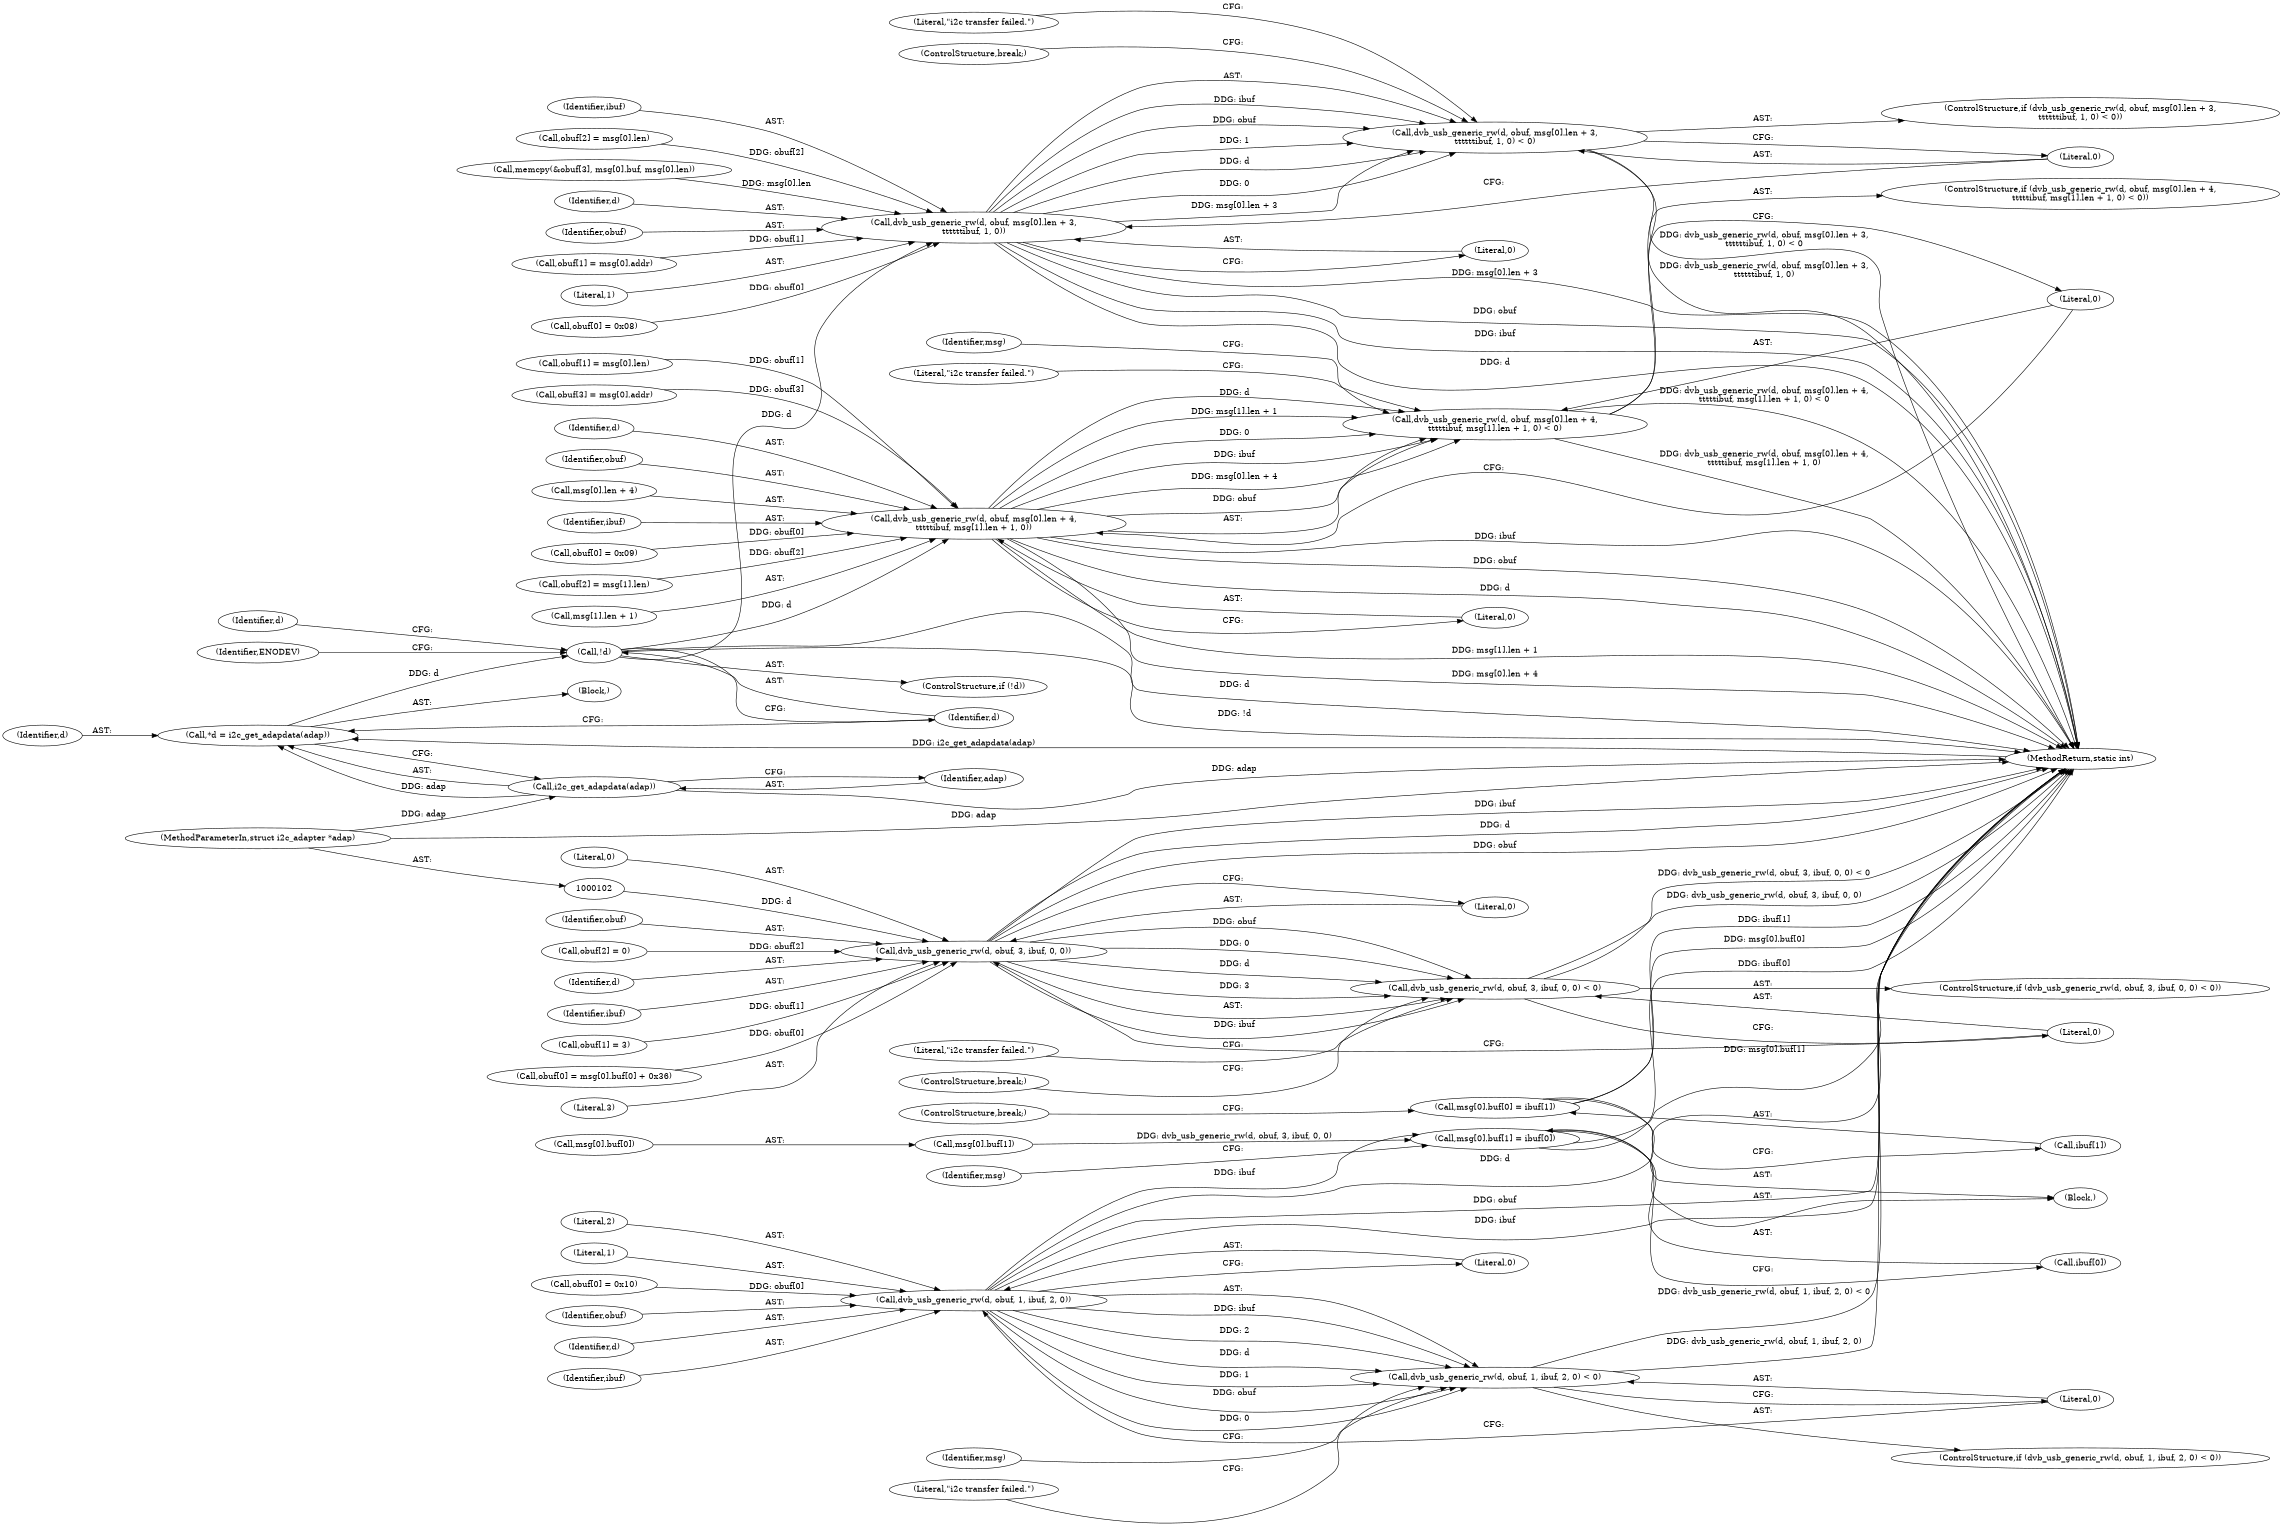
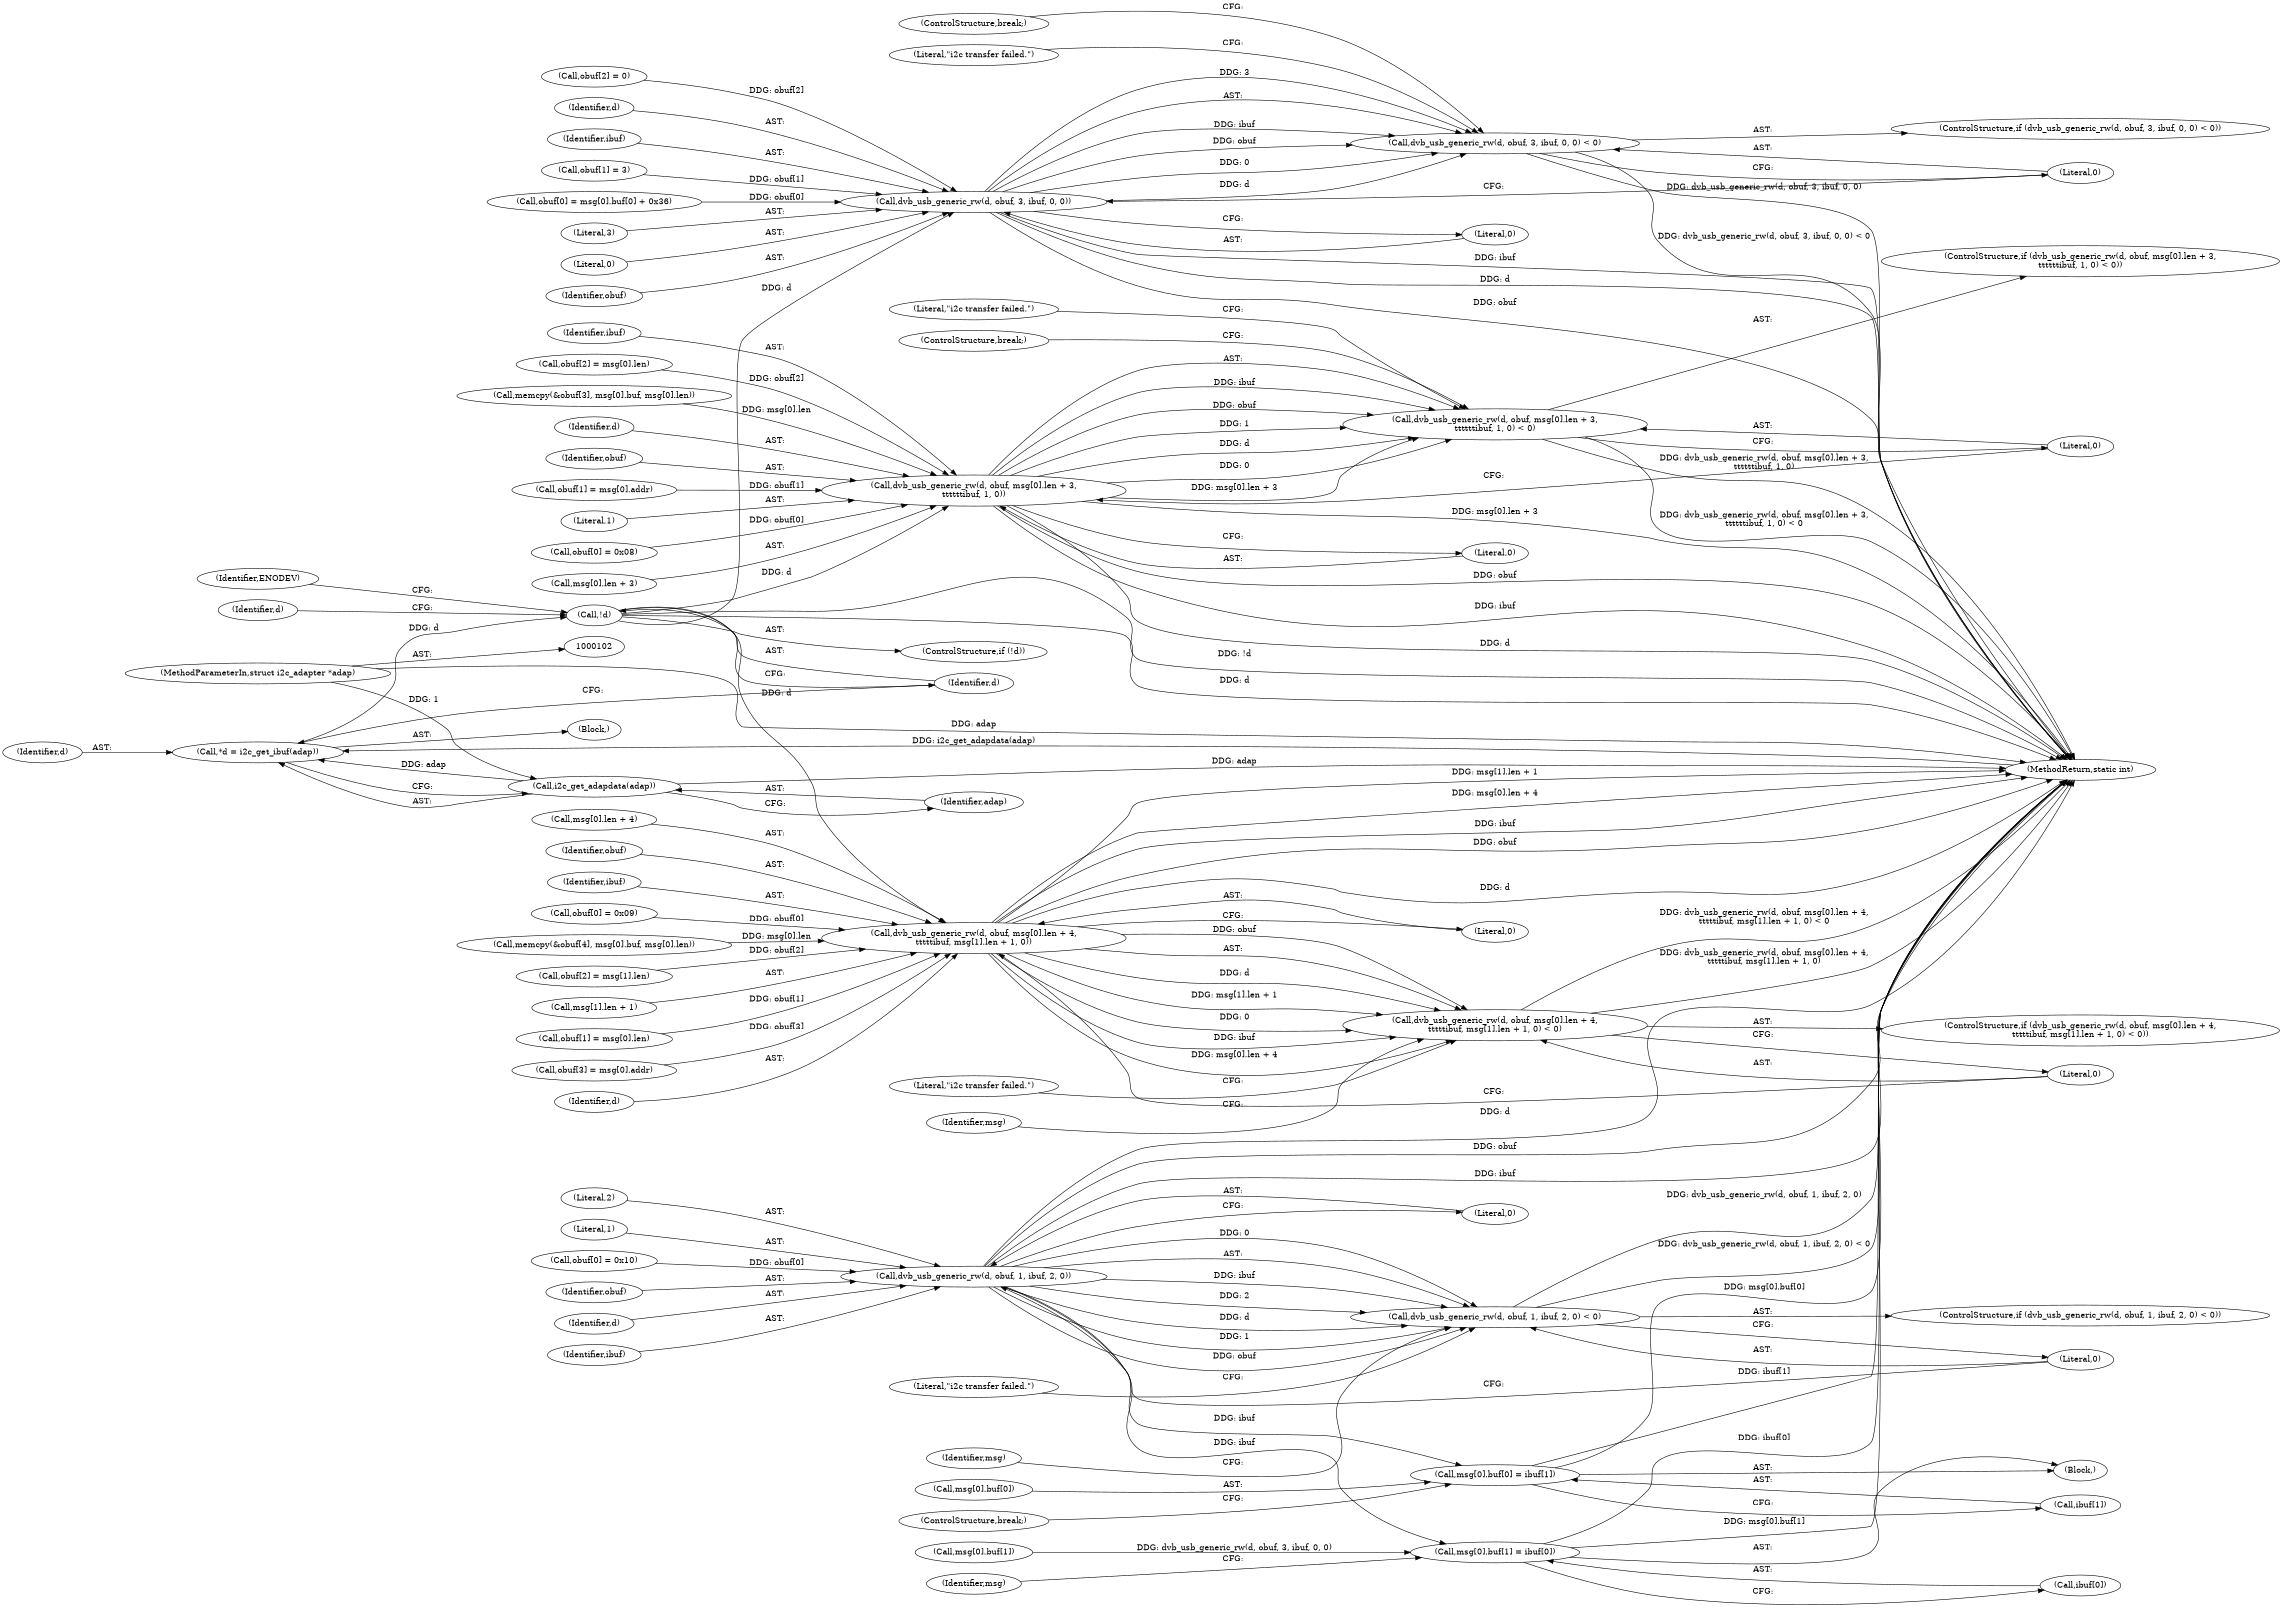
none -> (594, 584)
(258, 736) -> (258, 752)
(424, 814) -> (424, 700)
(774, 911) -> (737, 425)
none -> (594, 945)
(781, 1145) -> (1229, 1492)
none -> (1195, 1432)
